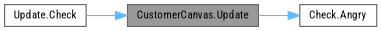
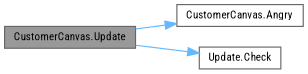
(101, 16) -> (162, 48)
(338, 16) -> (240, 16)
